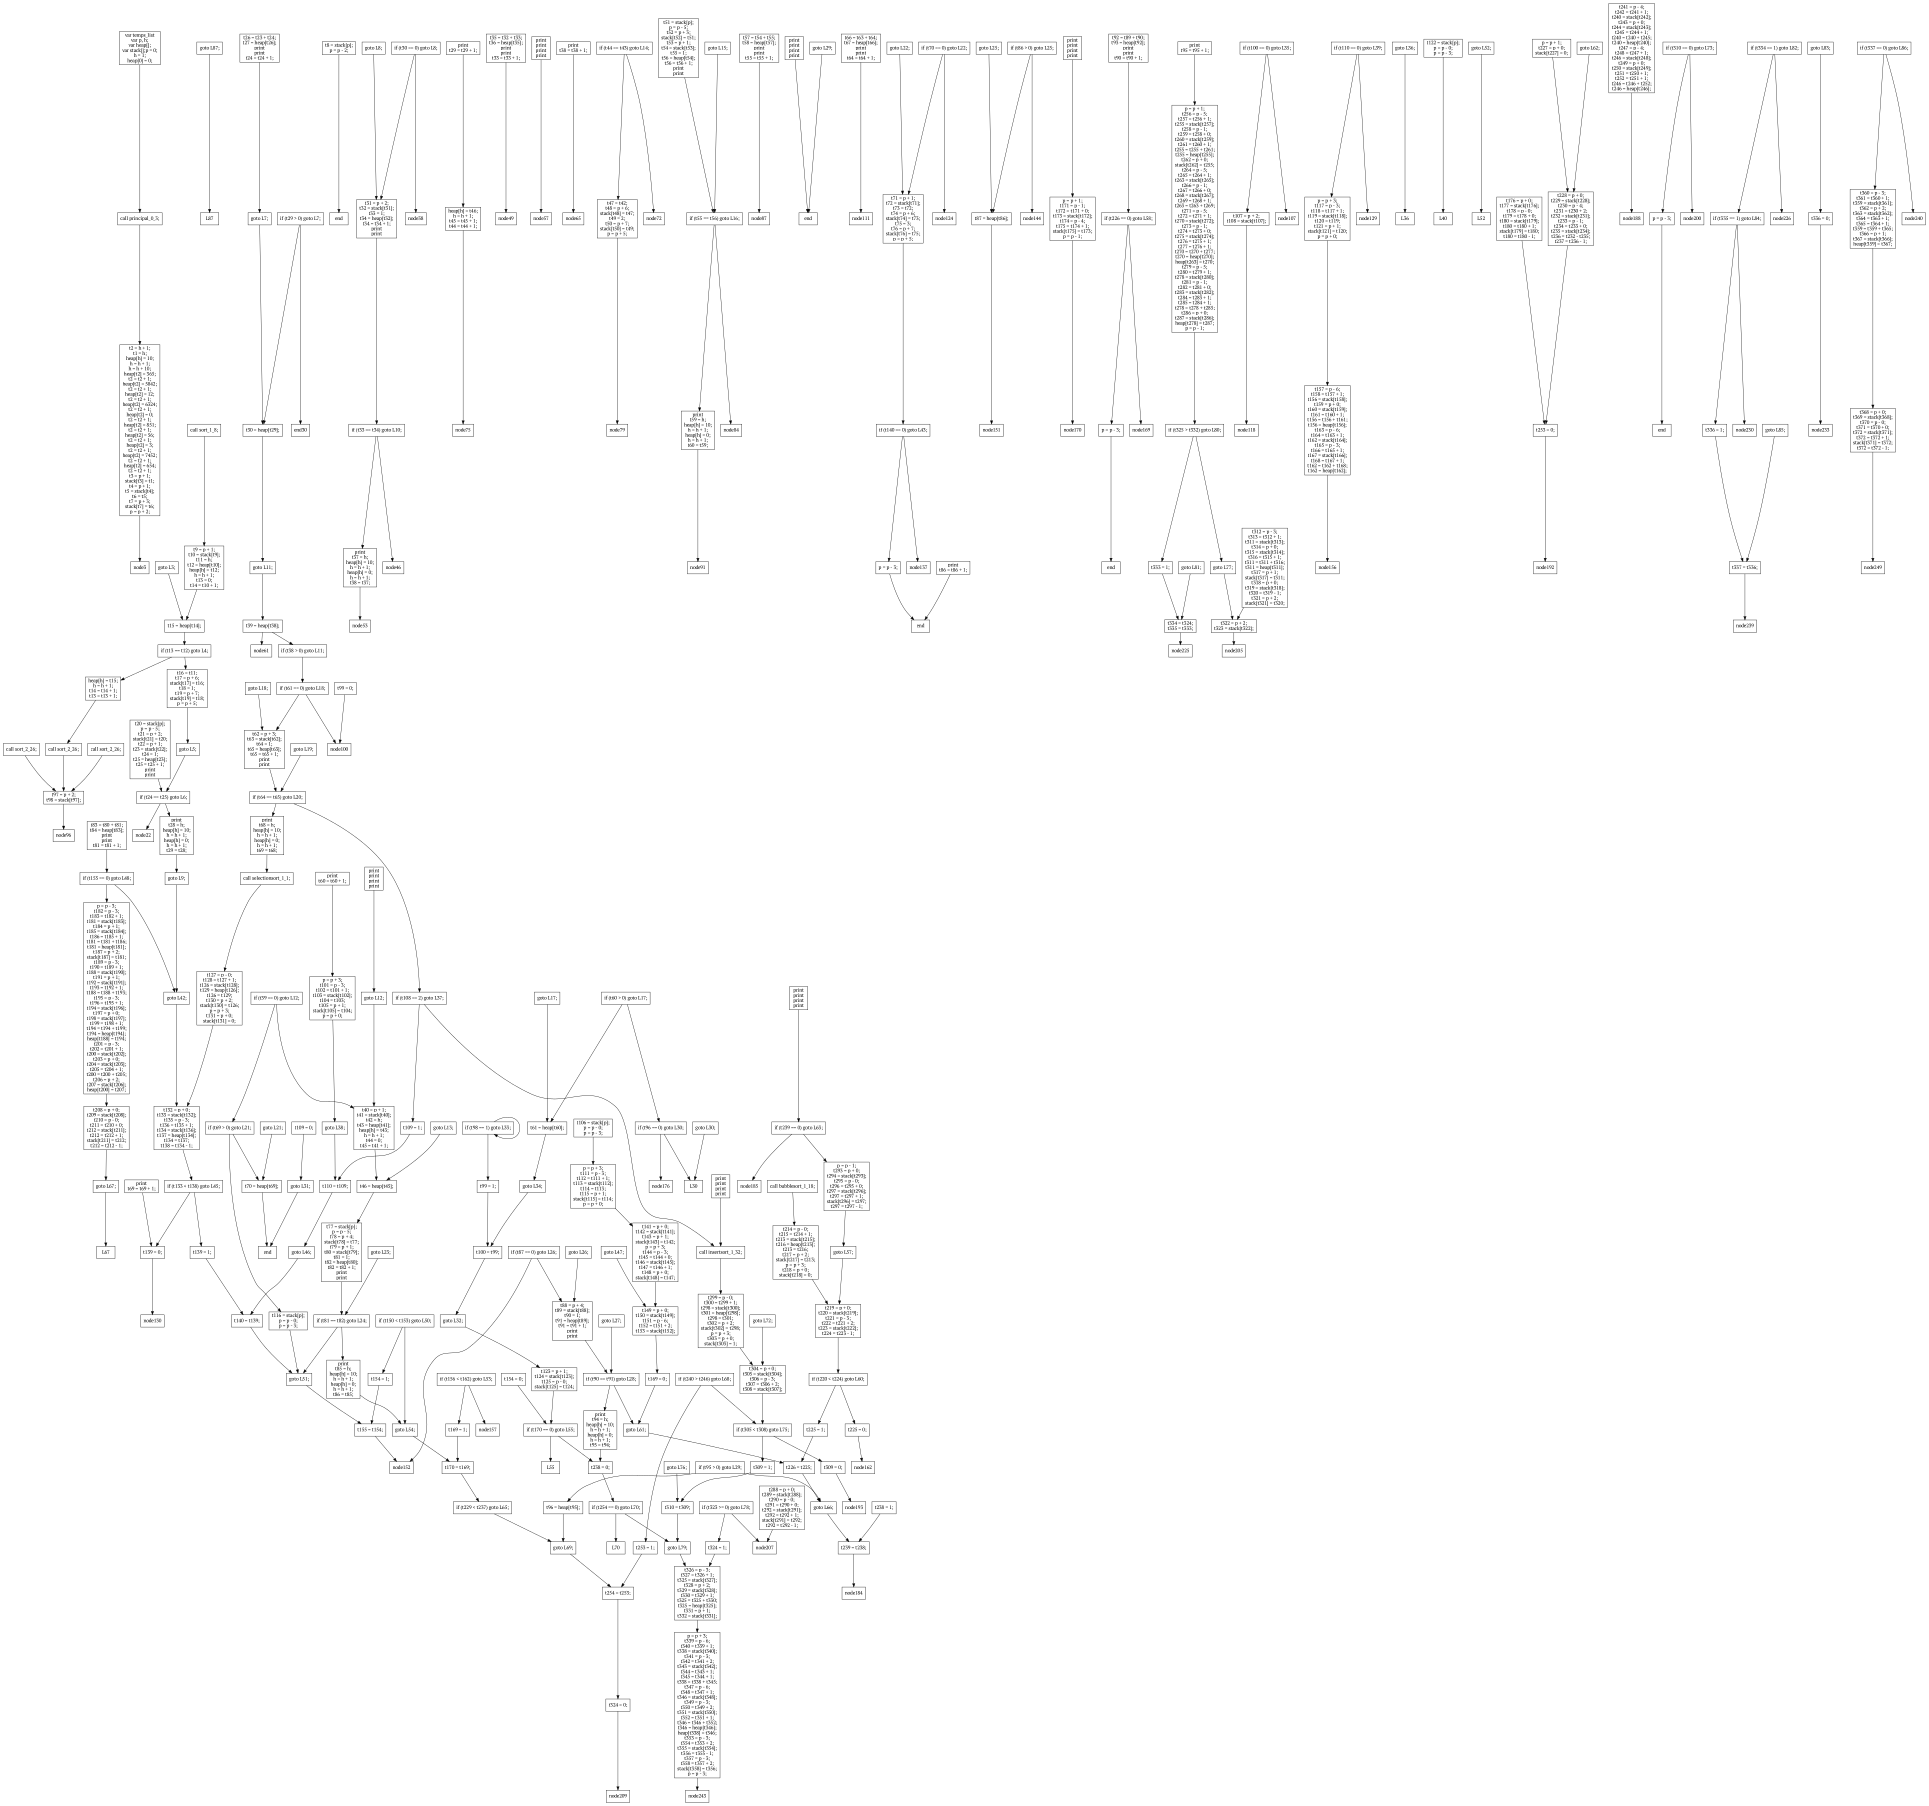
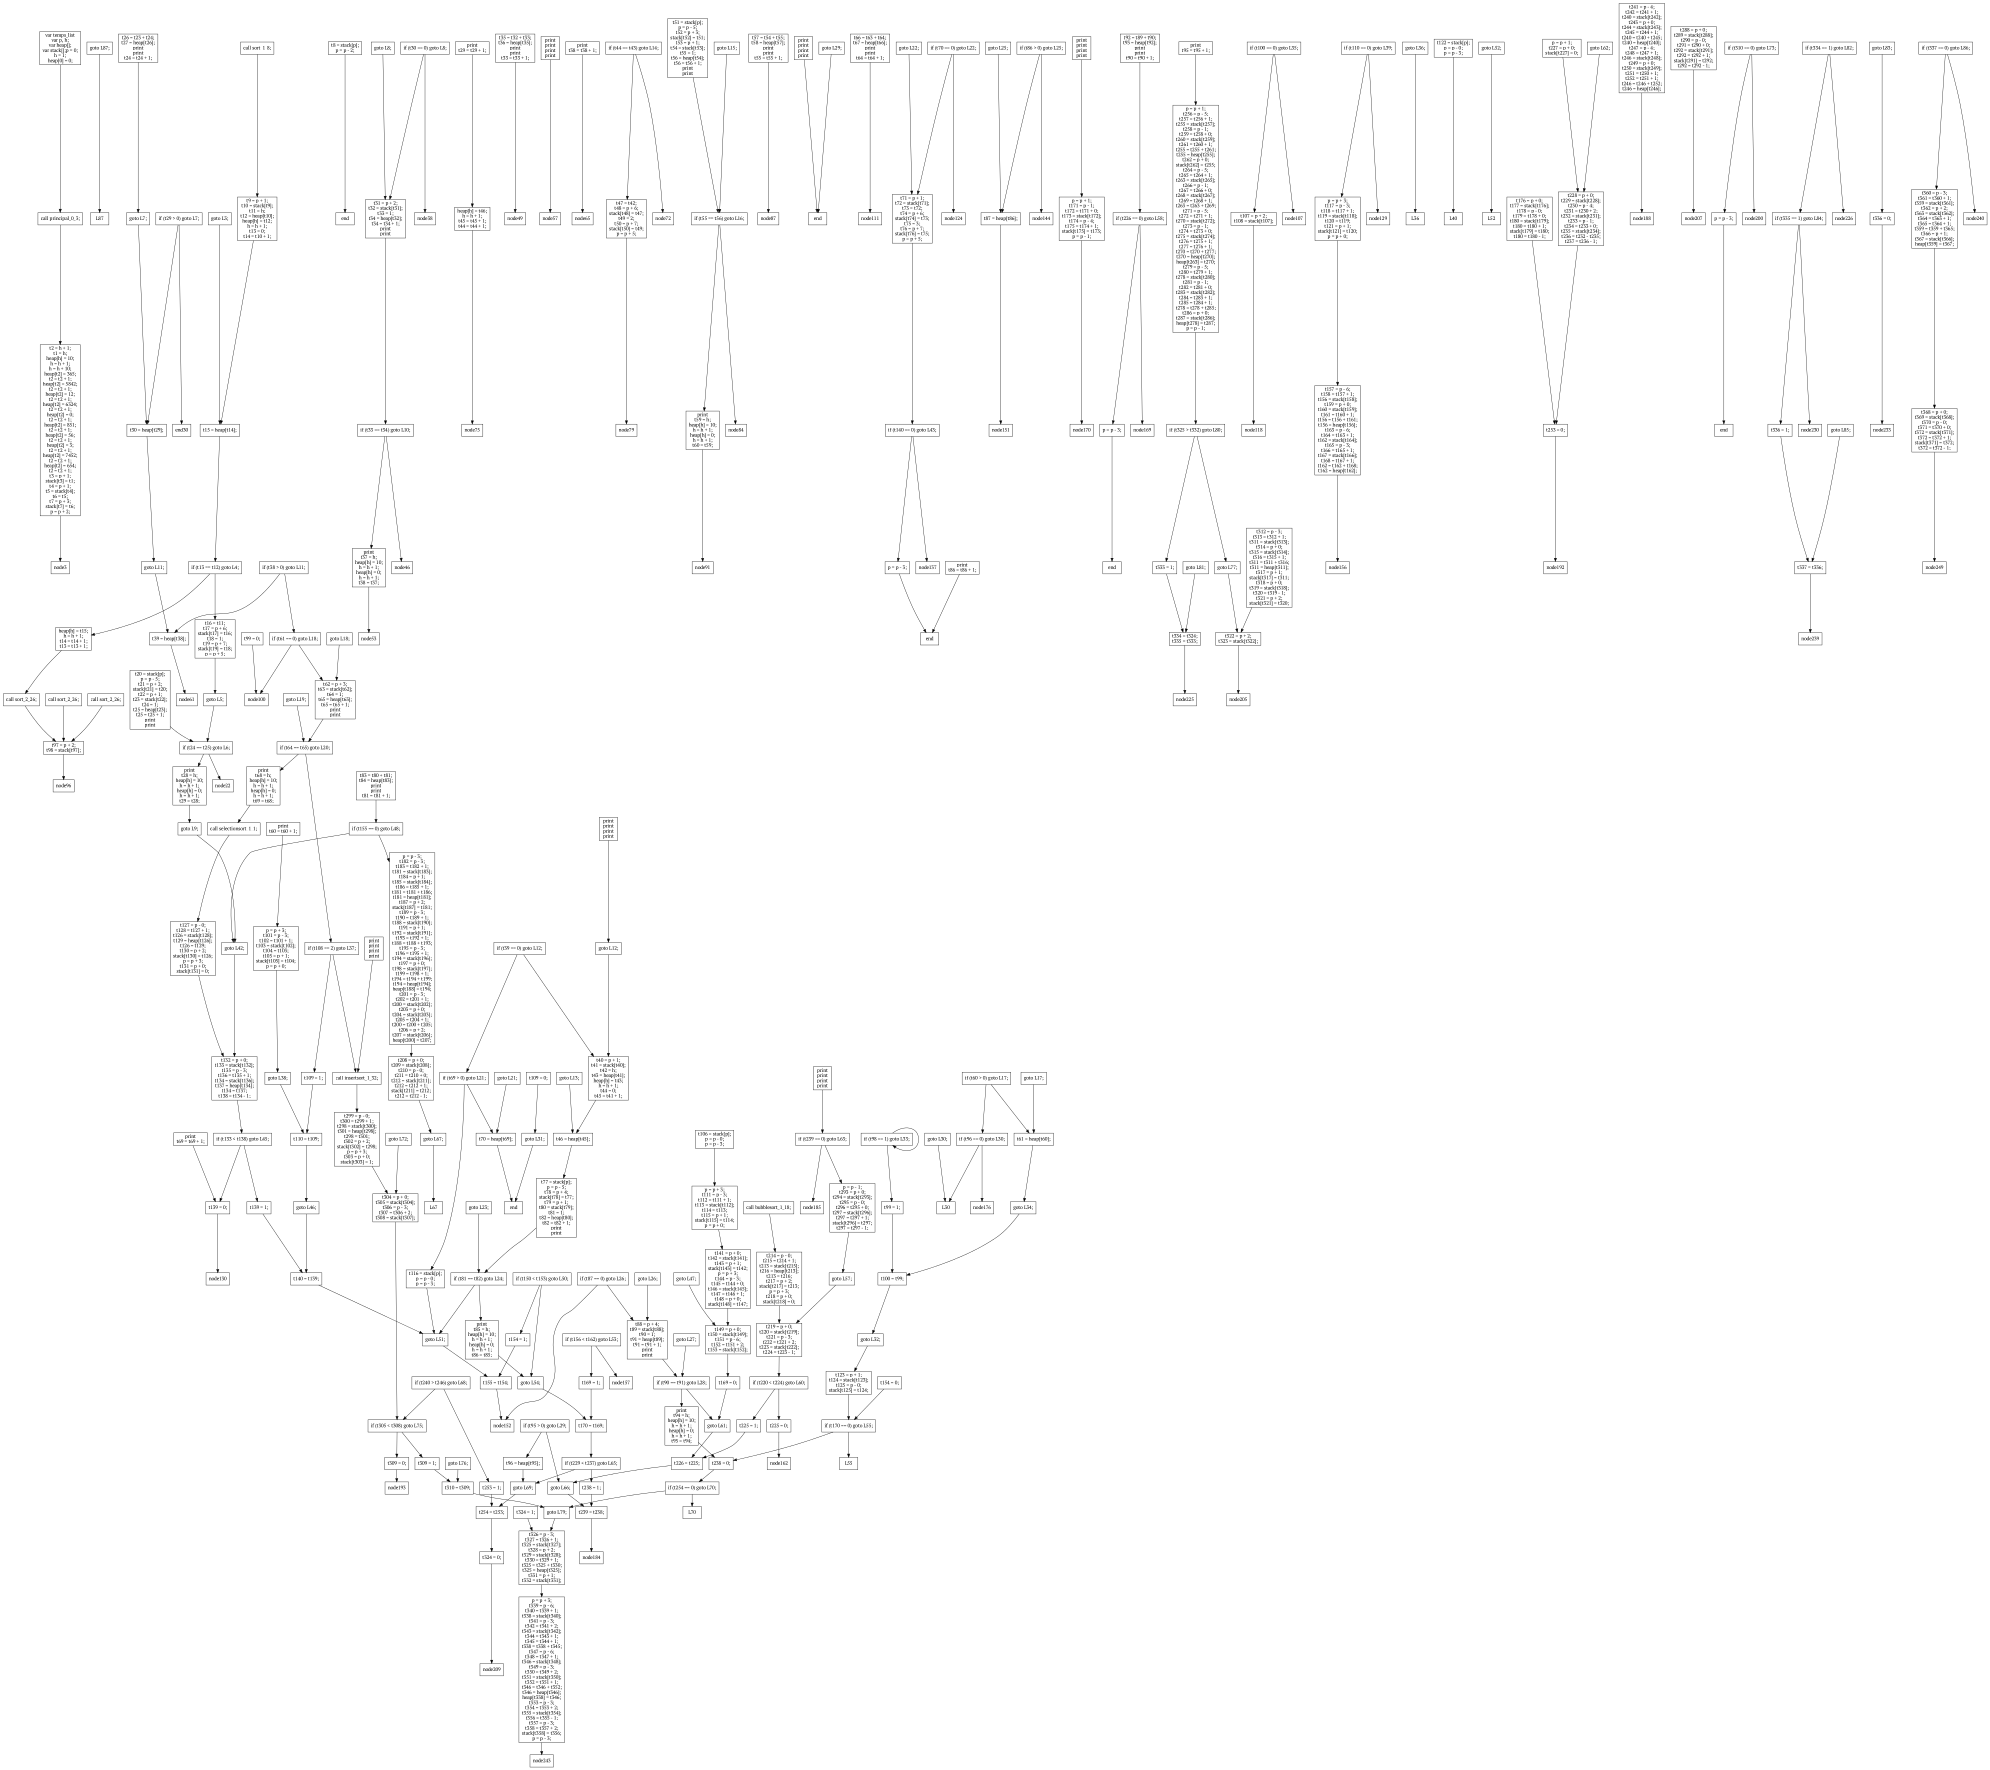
(281, 638) -> (233, 612)
none -> (591, 1474)
(726, 1508) -> none
